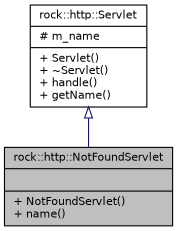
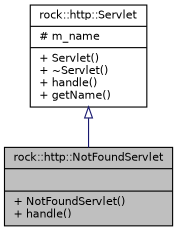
(40, 214) -> (43, 214)
